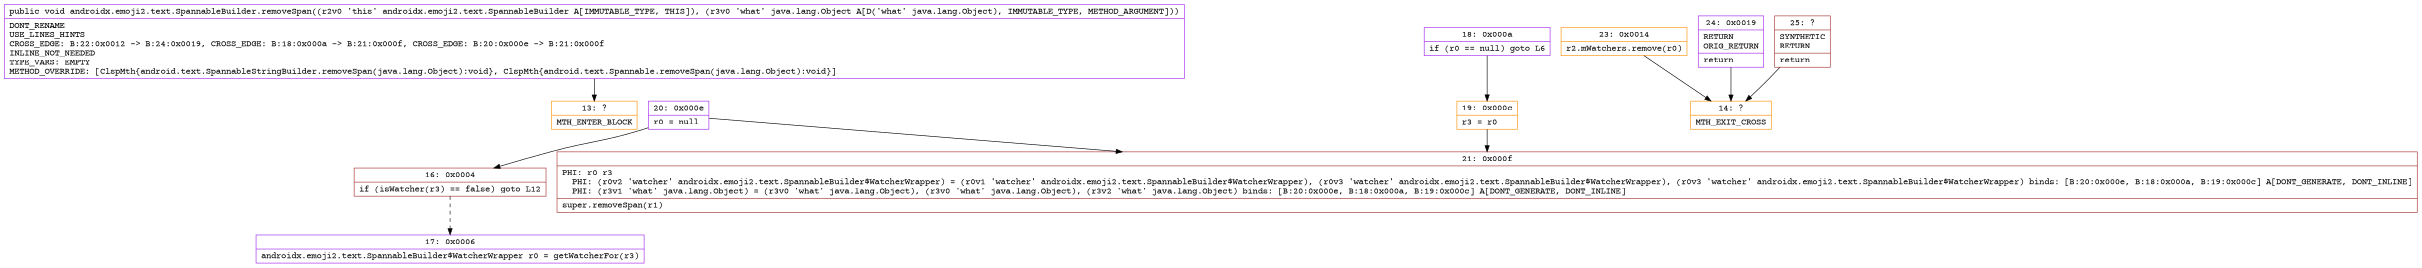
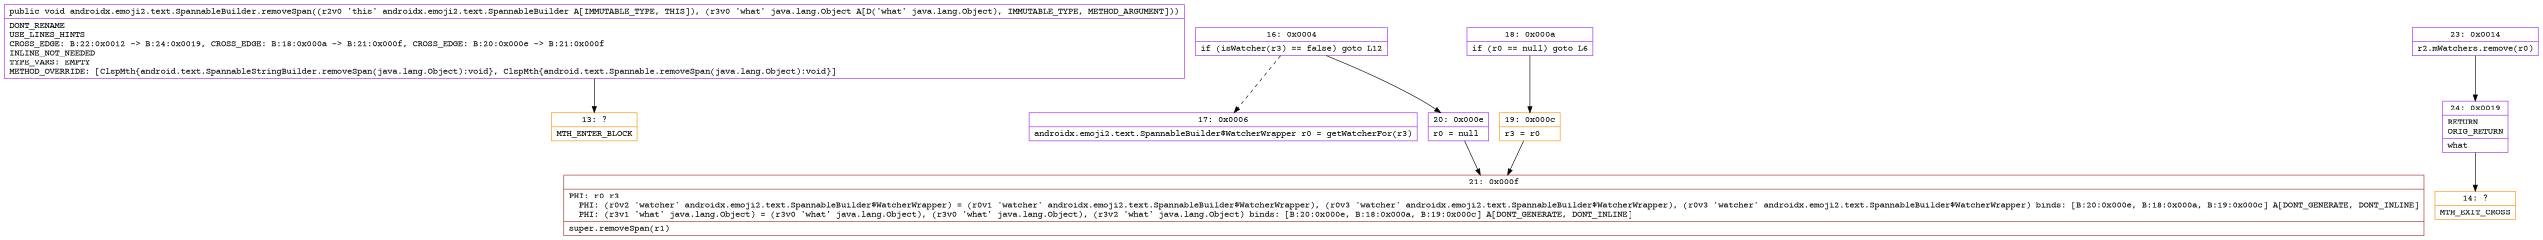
(1624, 42) -> (2475, 42)
(1802, 42) -> none
(1718, 60) -> (2458, 145)
(1675, 77) -> (2475, 75)
(574, 146) -> (1382, 80)
(450, 182) -> (1292, 42)
